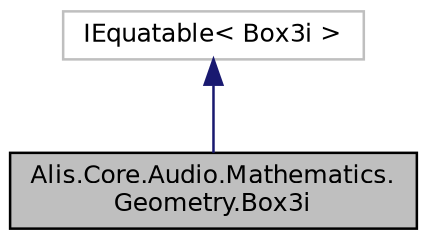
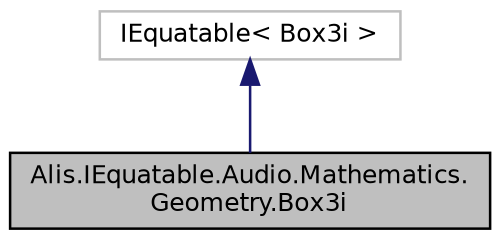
(213, 191) -> (250, 191)
